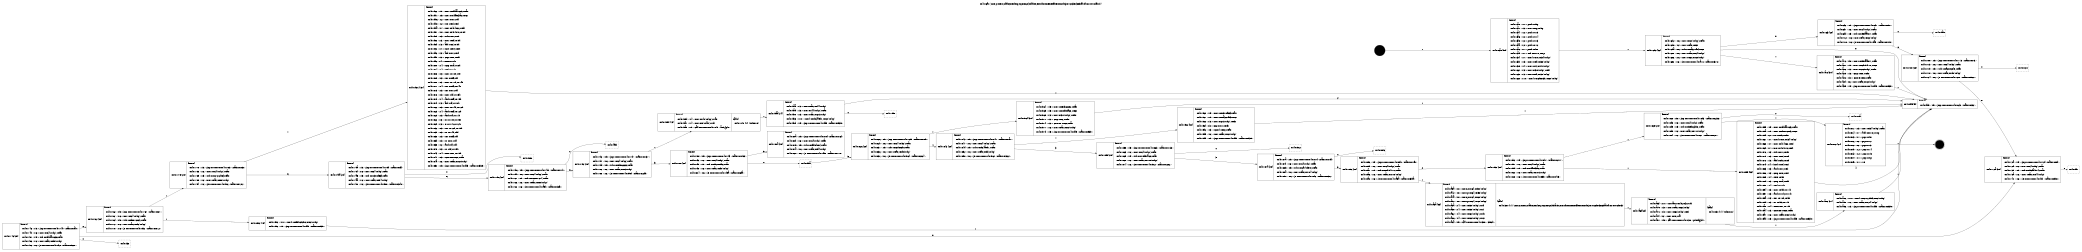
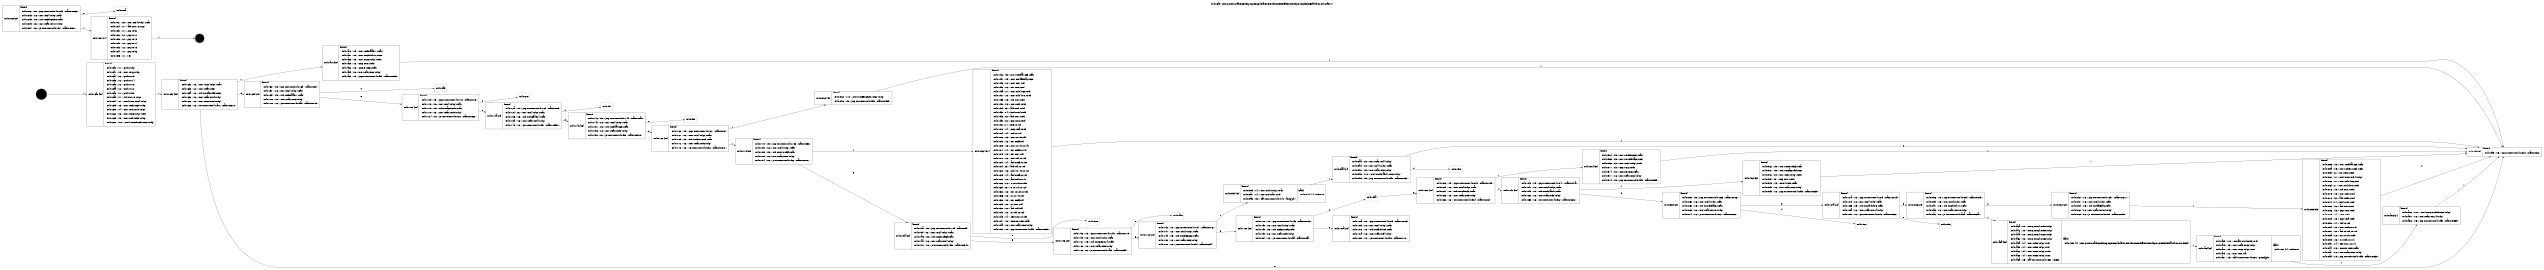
(1603, 147) -> none
(1057, 236) -> (564, 121)
